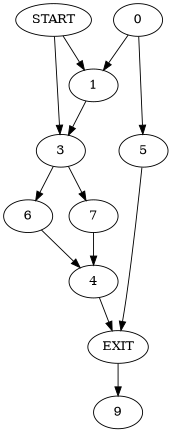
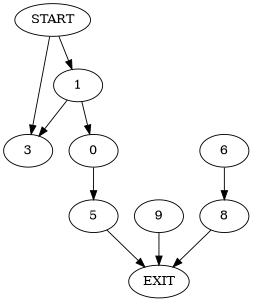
(118, 49) -> (85, 113)
(47, 179) -> none
(94, 216) -> none
(94, 282) -> (224, 216)
(118, 375) -> (159, 244)
